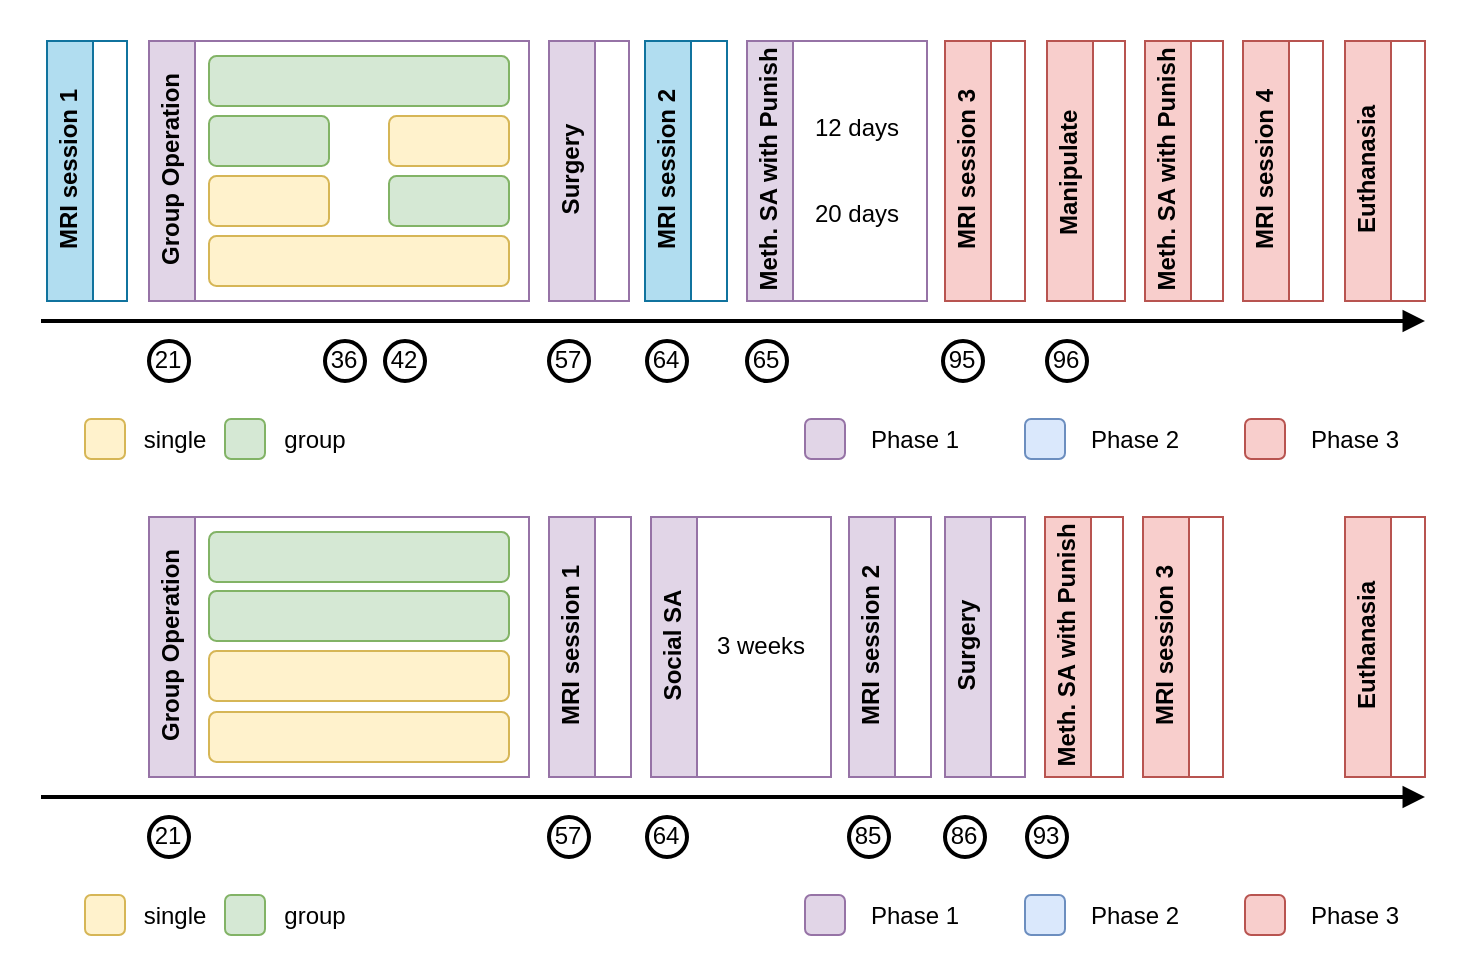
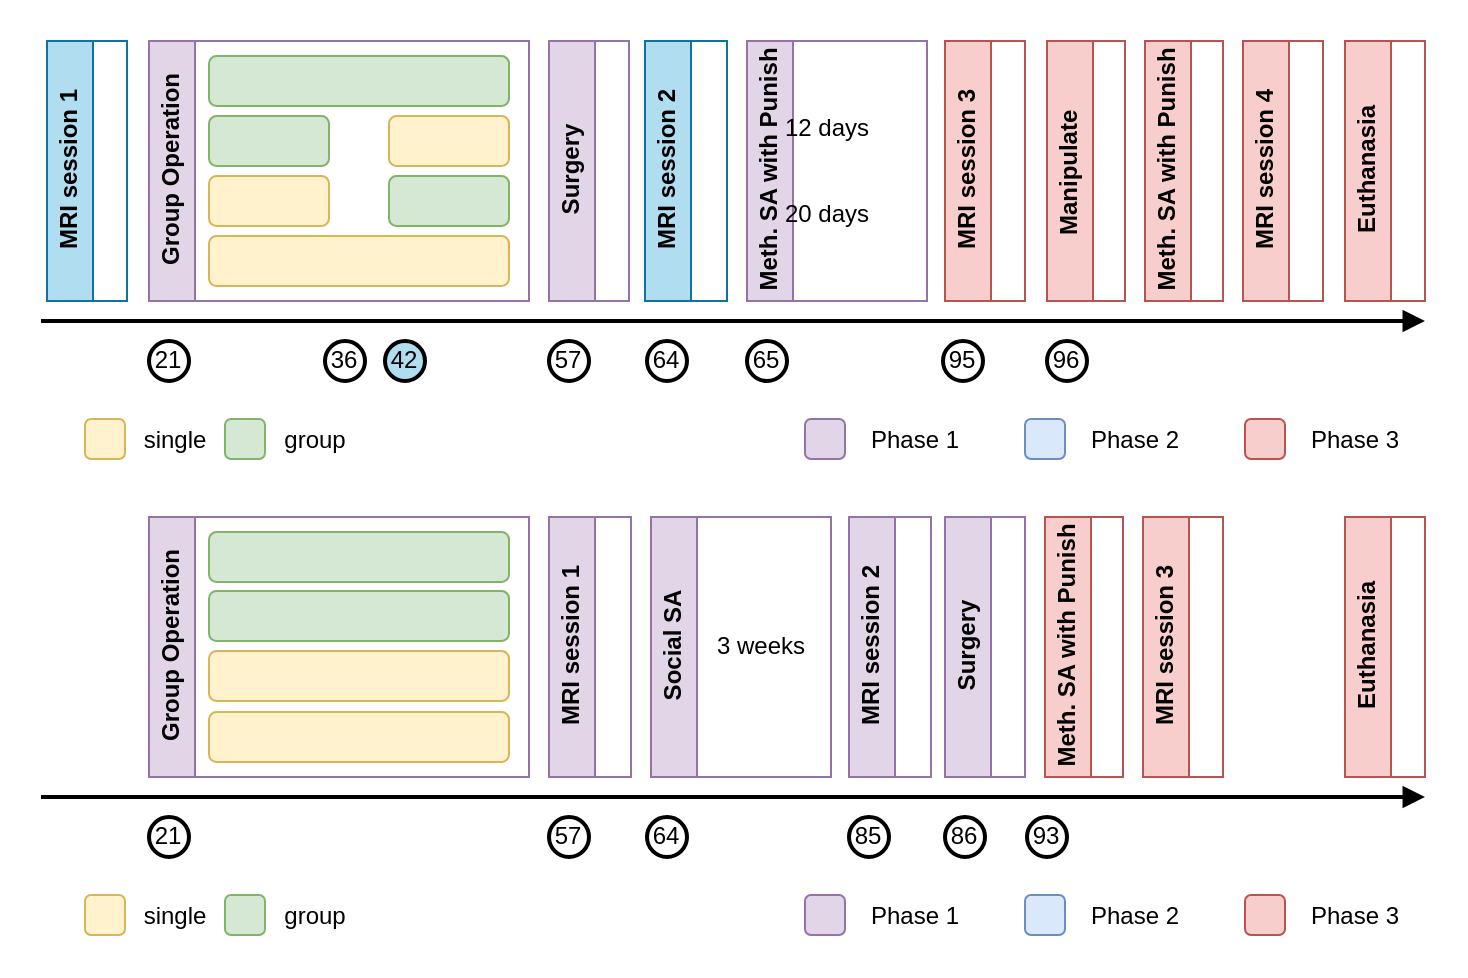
(857, 171) -> (827, 171)
(405, 361) -> (405, 361)
